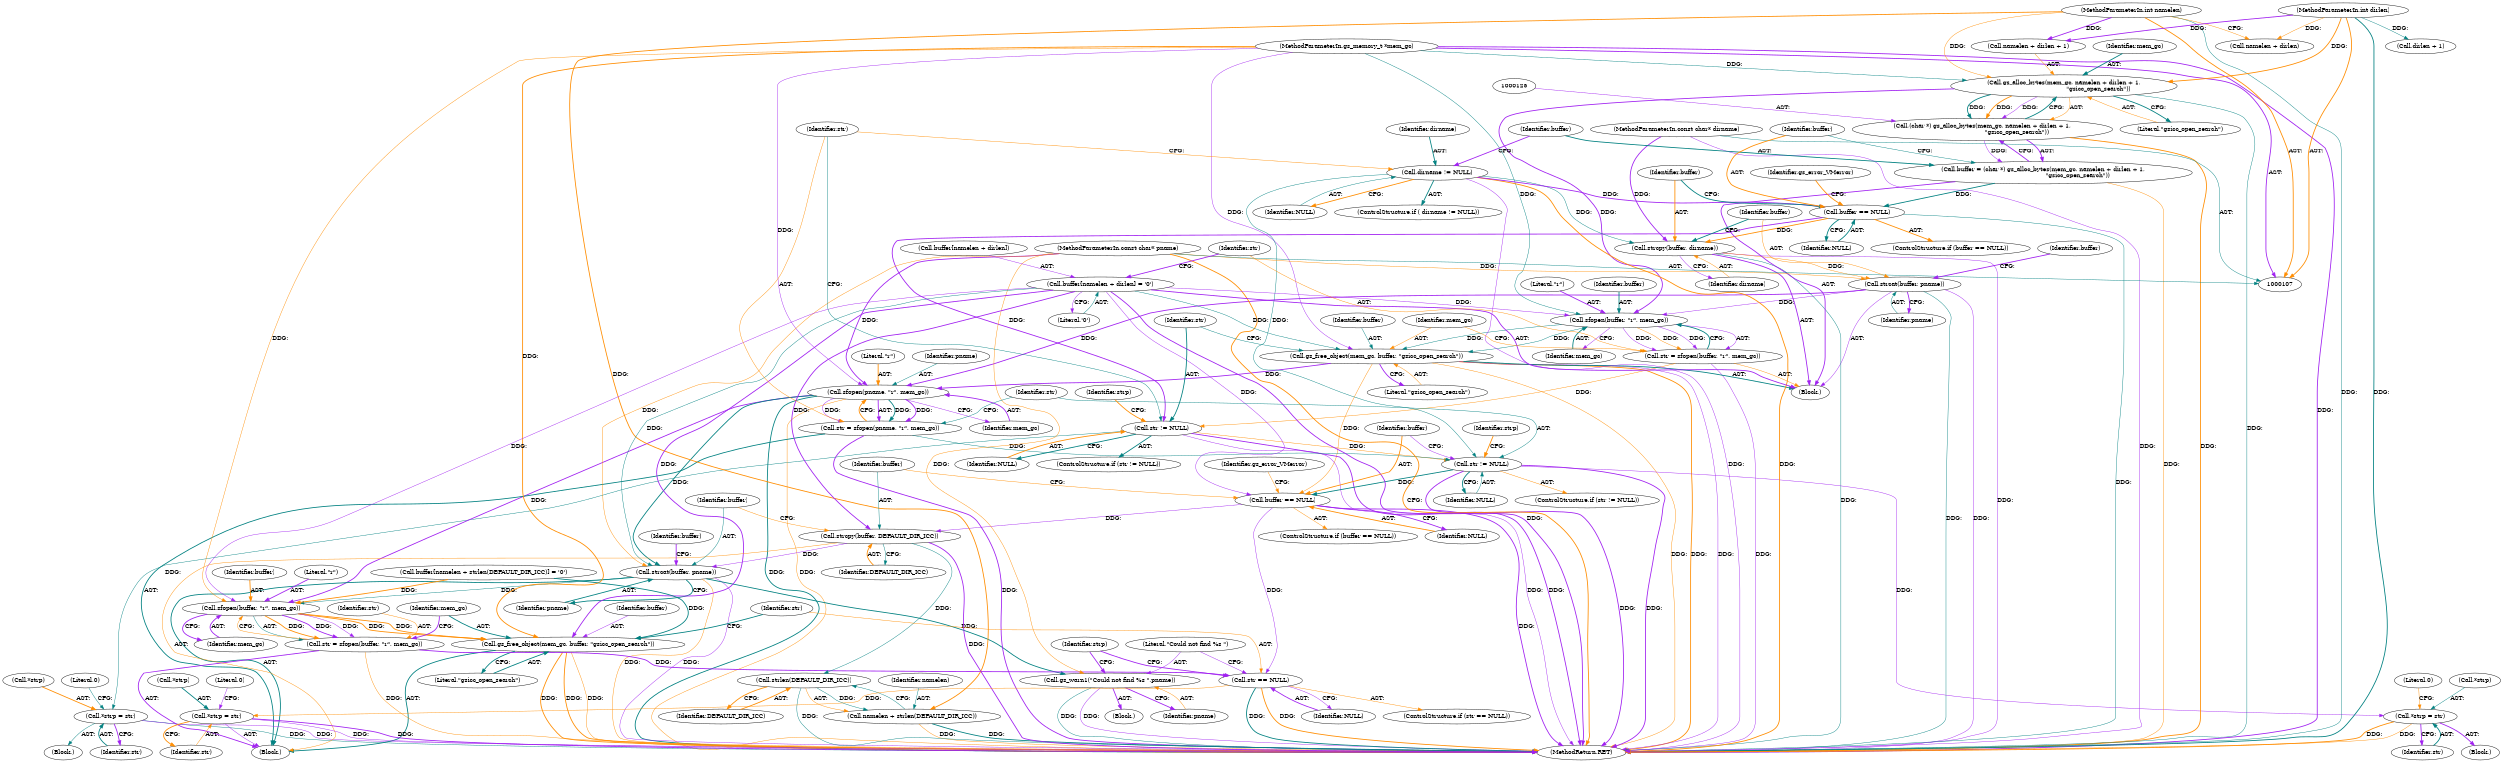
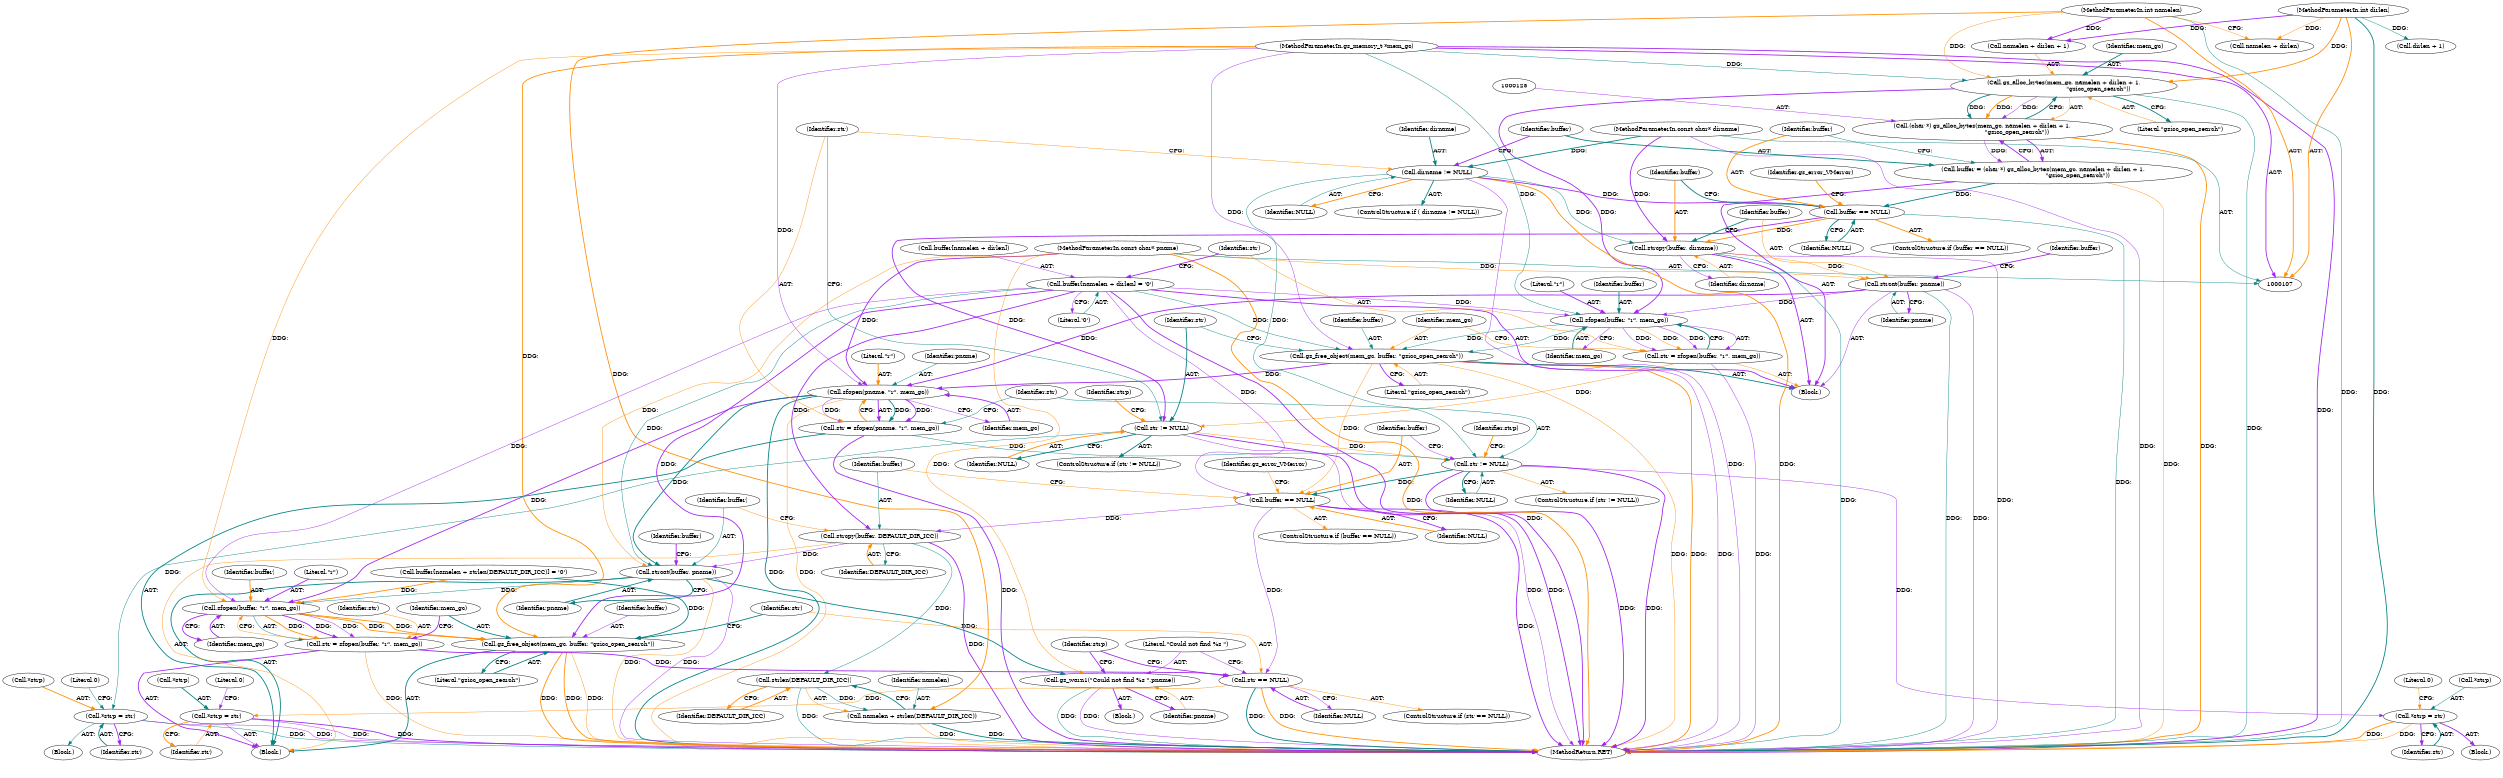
none -> (1557, 151)
(1416, 500) -> (1416, 500)
(885, 695) -> (885, 695)
